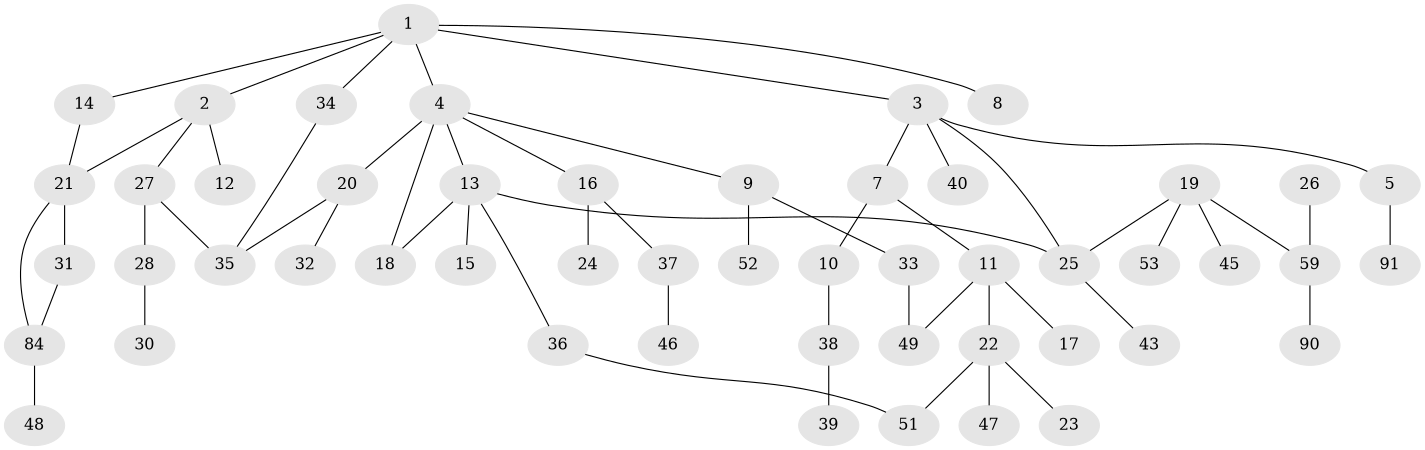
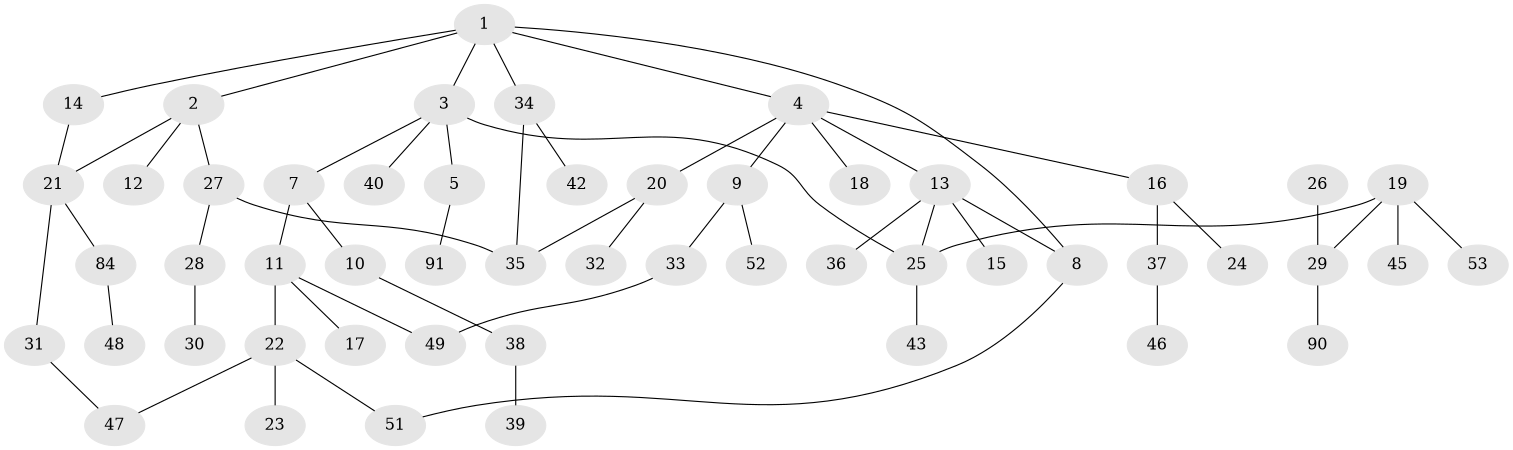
none -> (577, 185)
(428, 225) -> (1009, 225)
(1310, 265) -> (1318, 265)
(50, 305) -> (75, 385)
(736, 381) -> (759, 404)
